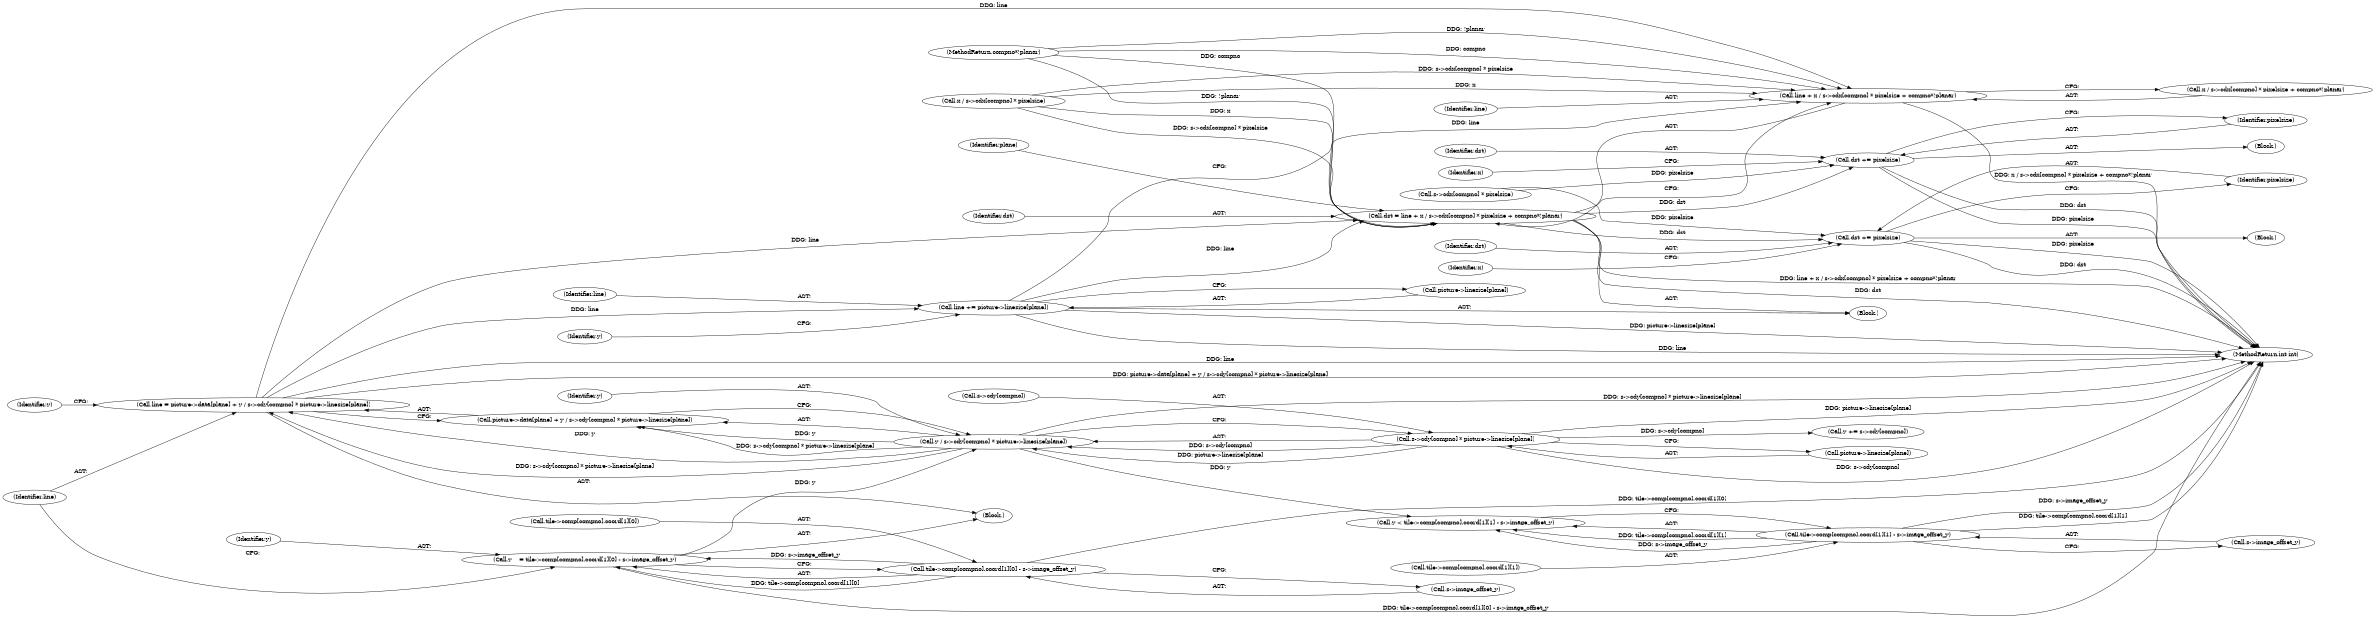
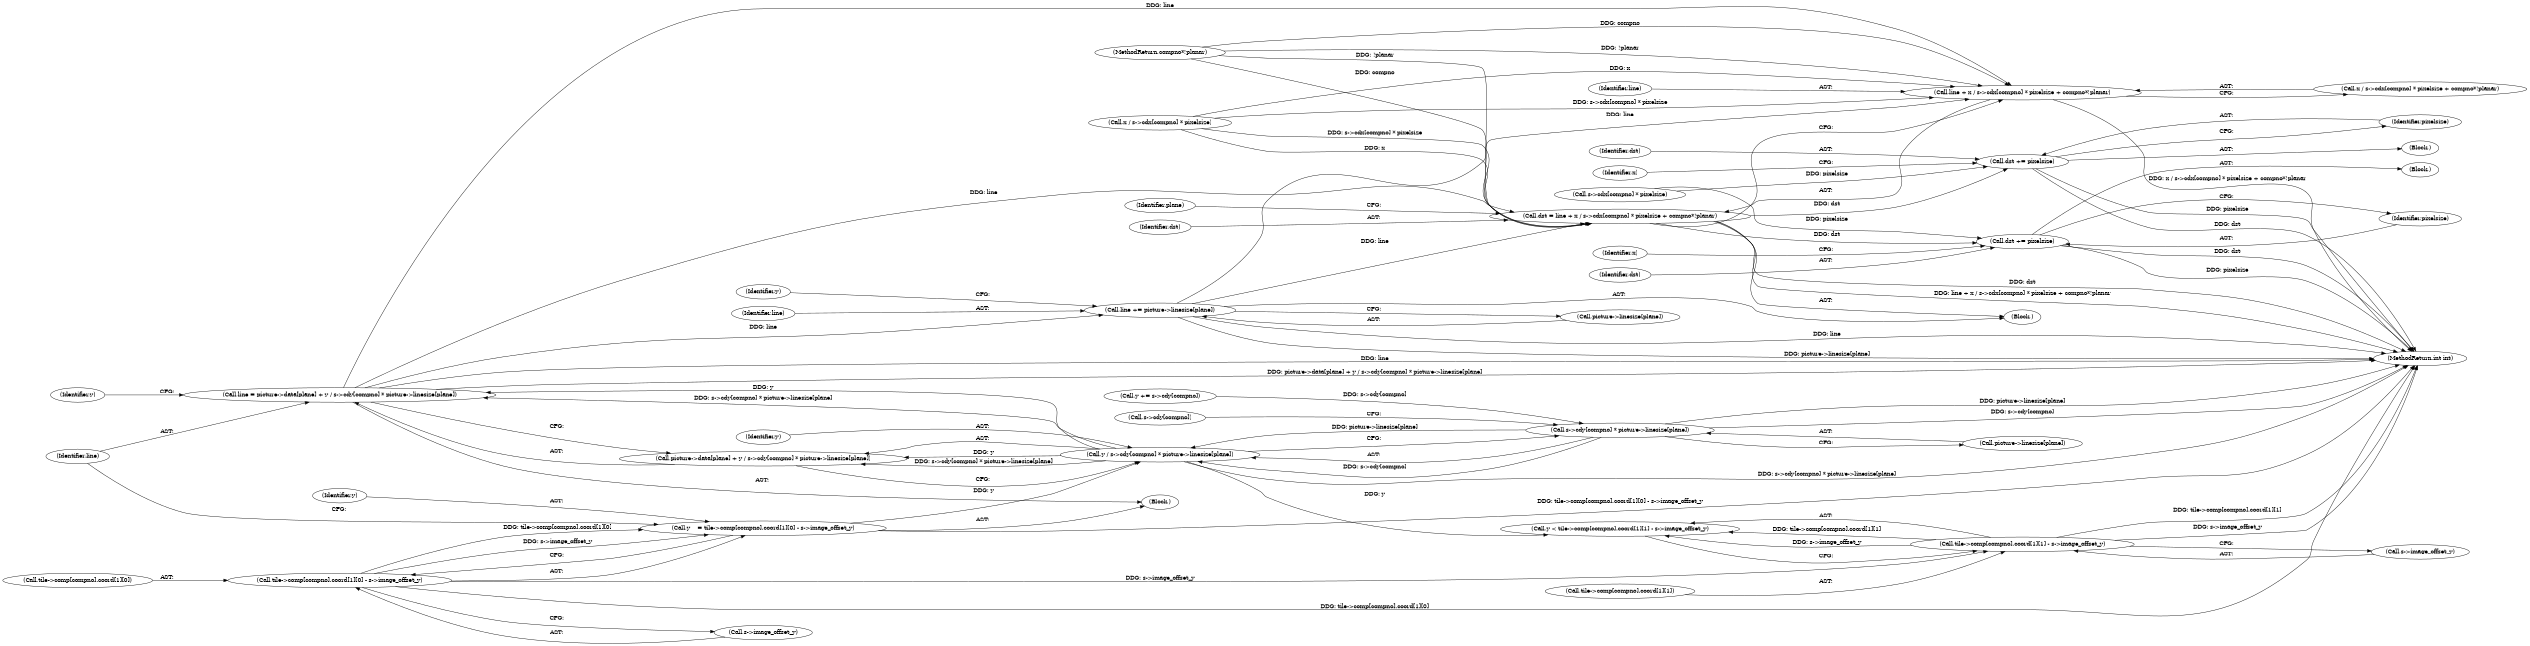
(1220, 397) -> (1375, 414)
(1683, 435) -> (1398, 403)
none -> (1218, 582)
